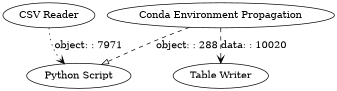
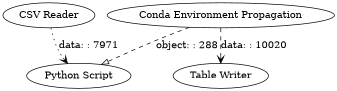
(89, 46) -> (89, 46)
